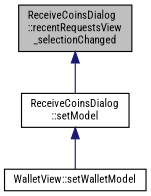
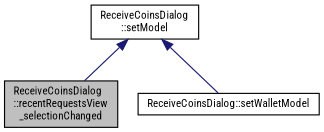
(75, 78) -> (102, 64)
(75, 180) -> (229, 104)
